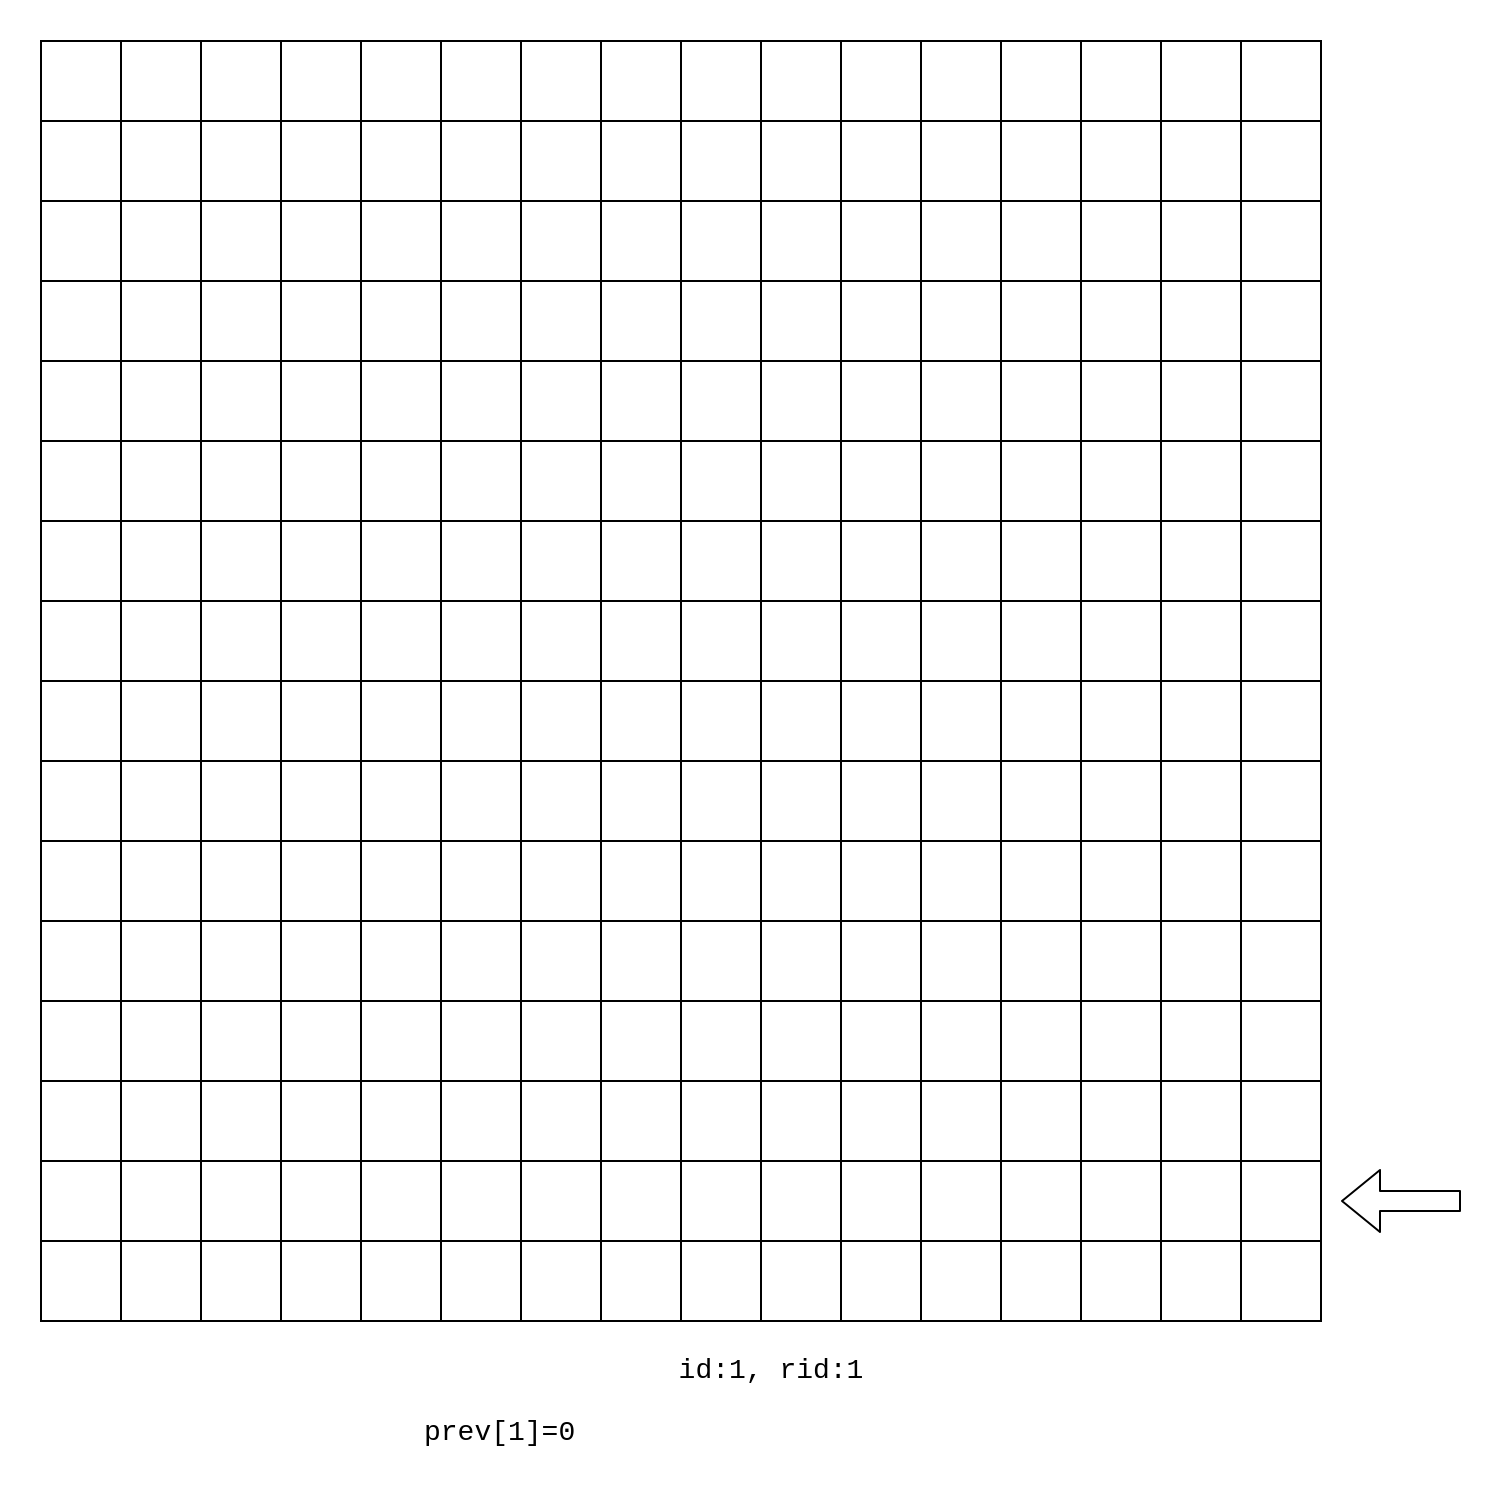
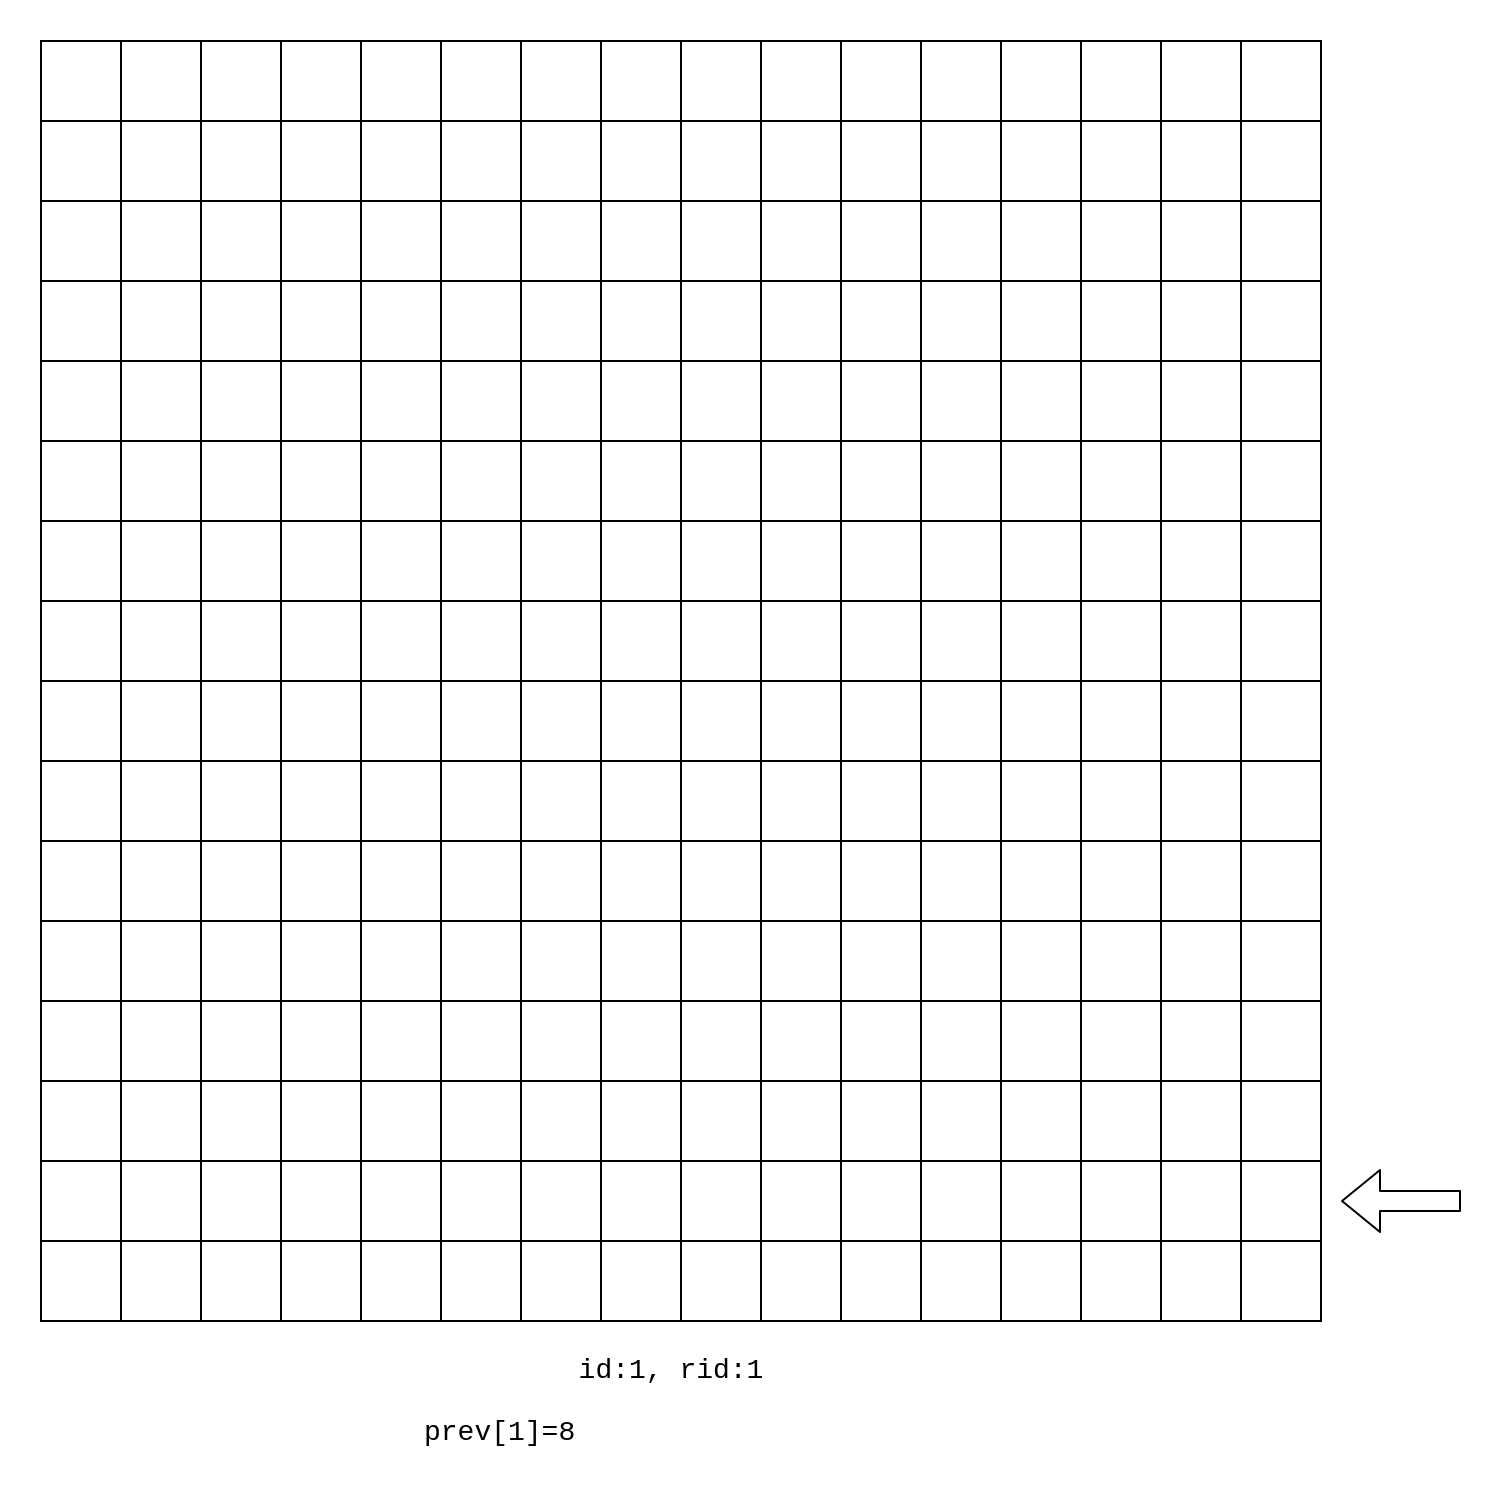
(771, 1371) -> (671, 1371)
(485, 1429) -> (485, 1429)
